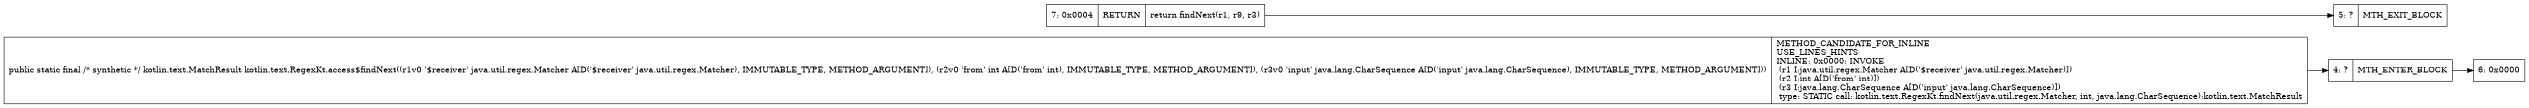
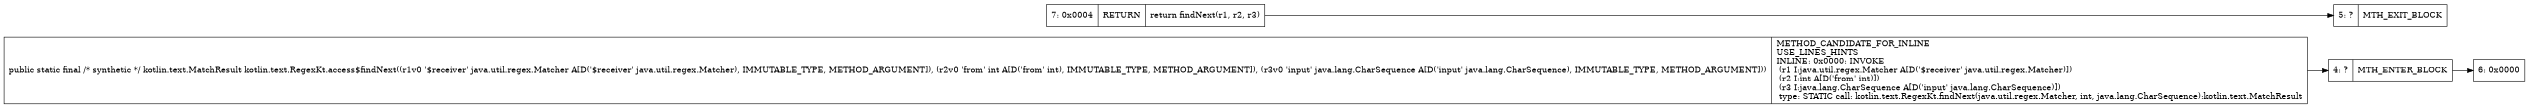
(1205, 15) -> (1205, 15)
